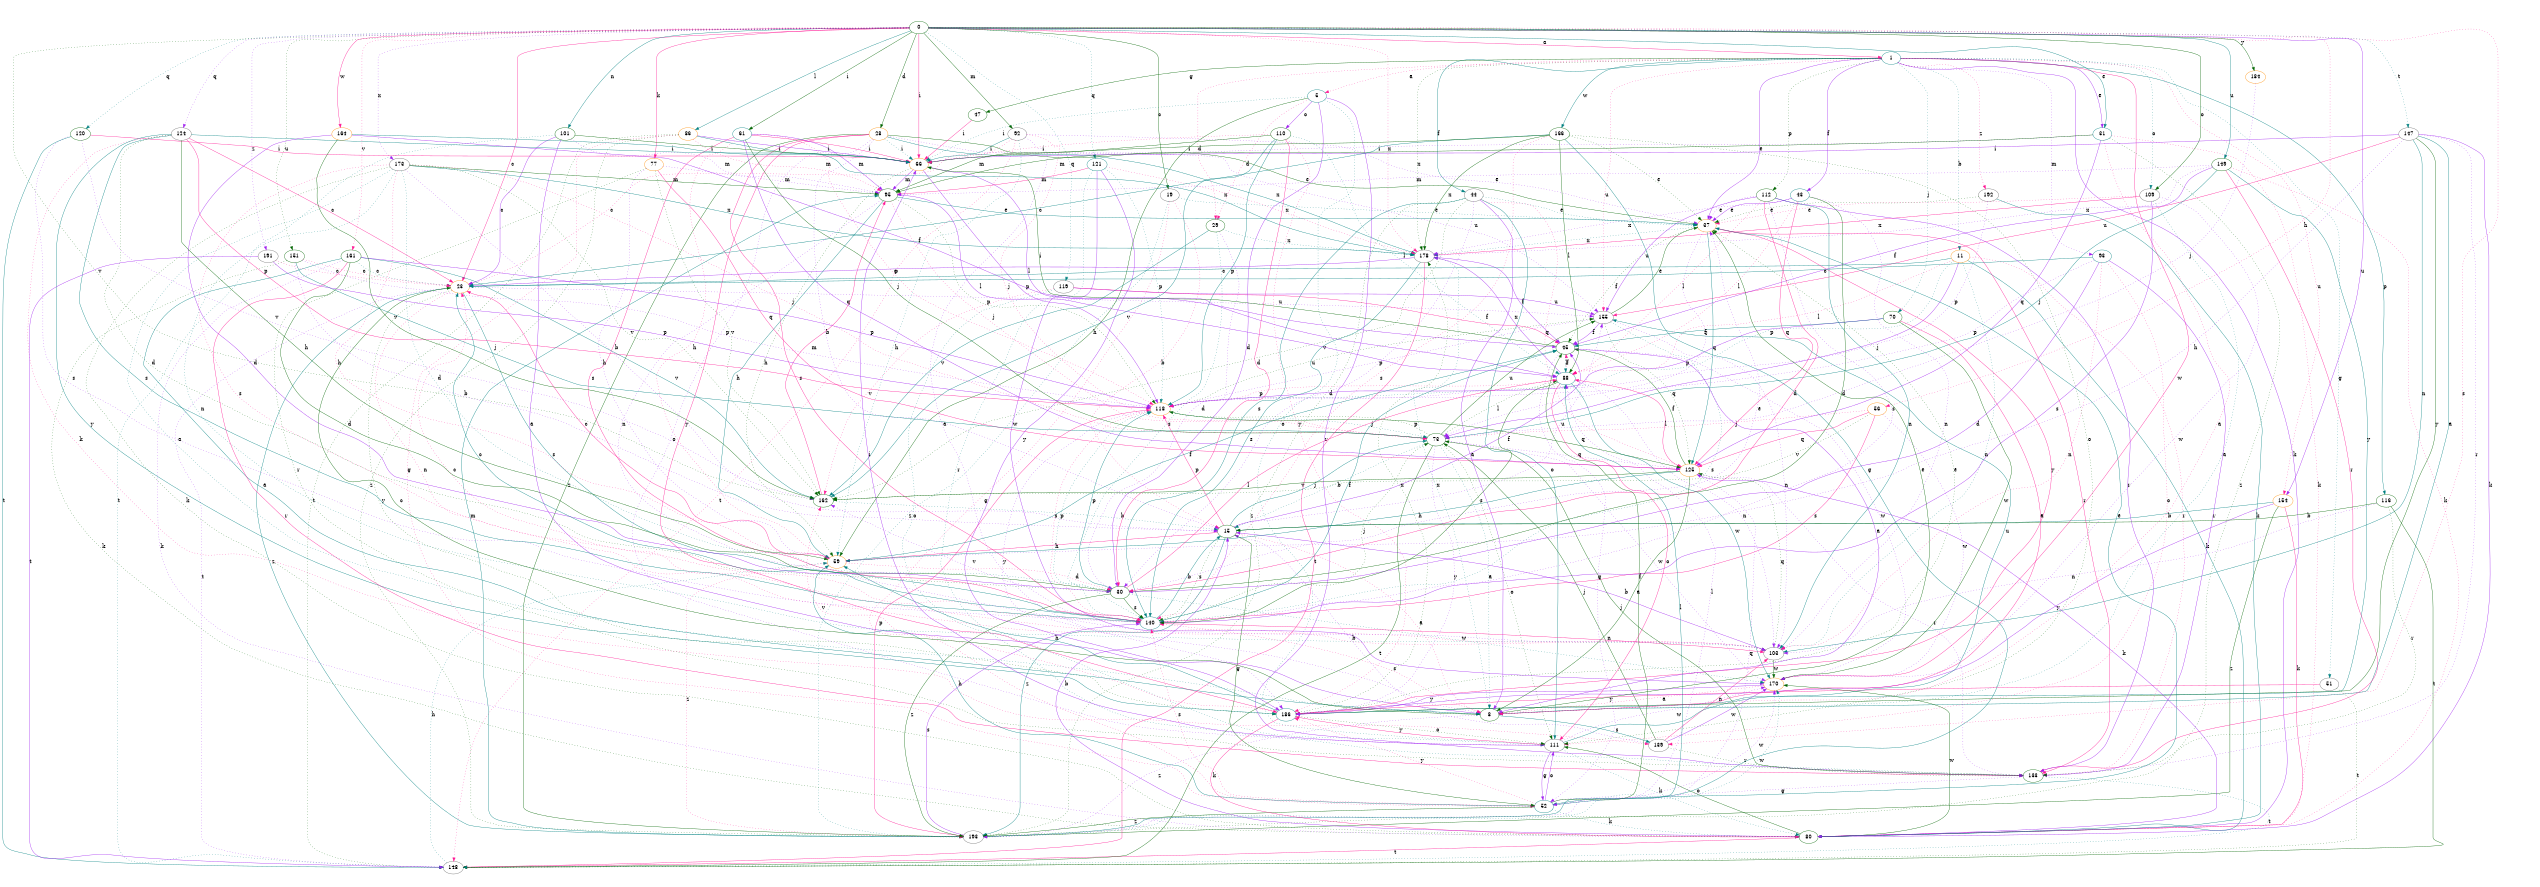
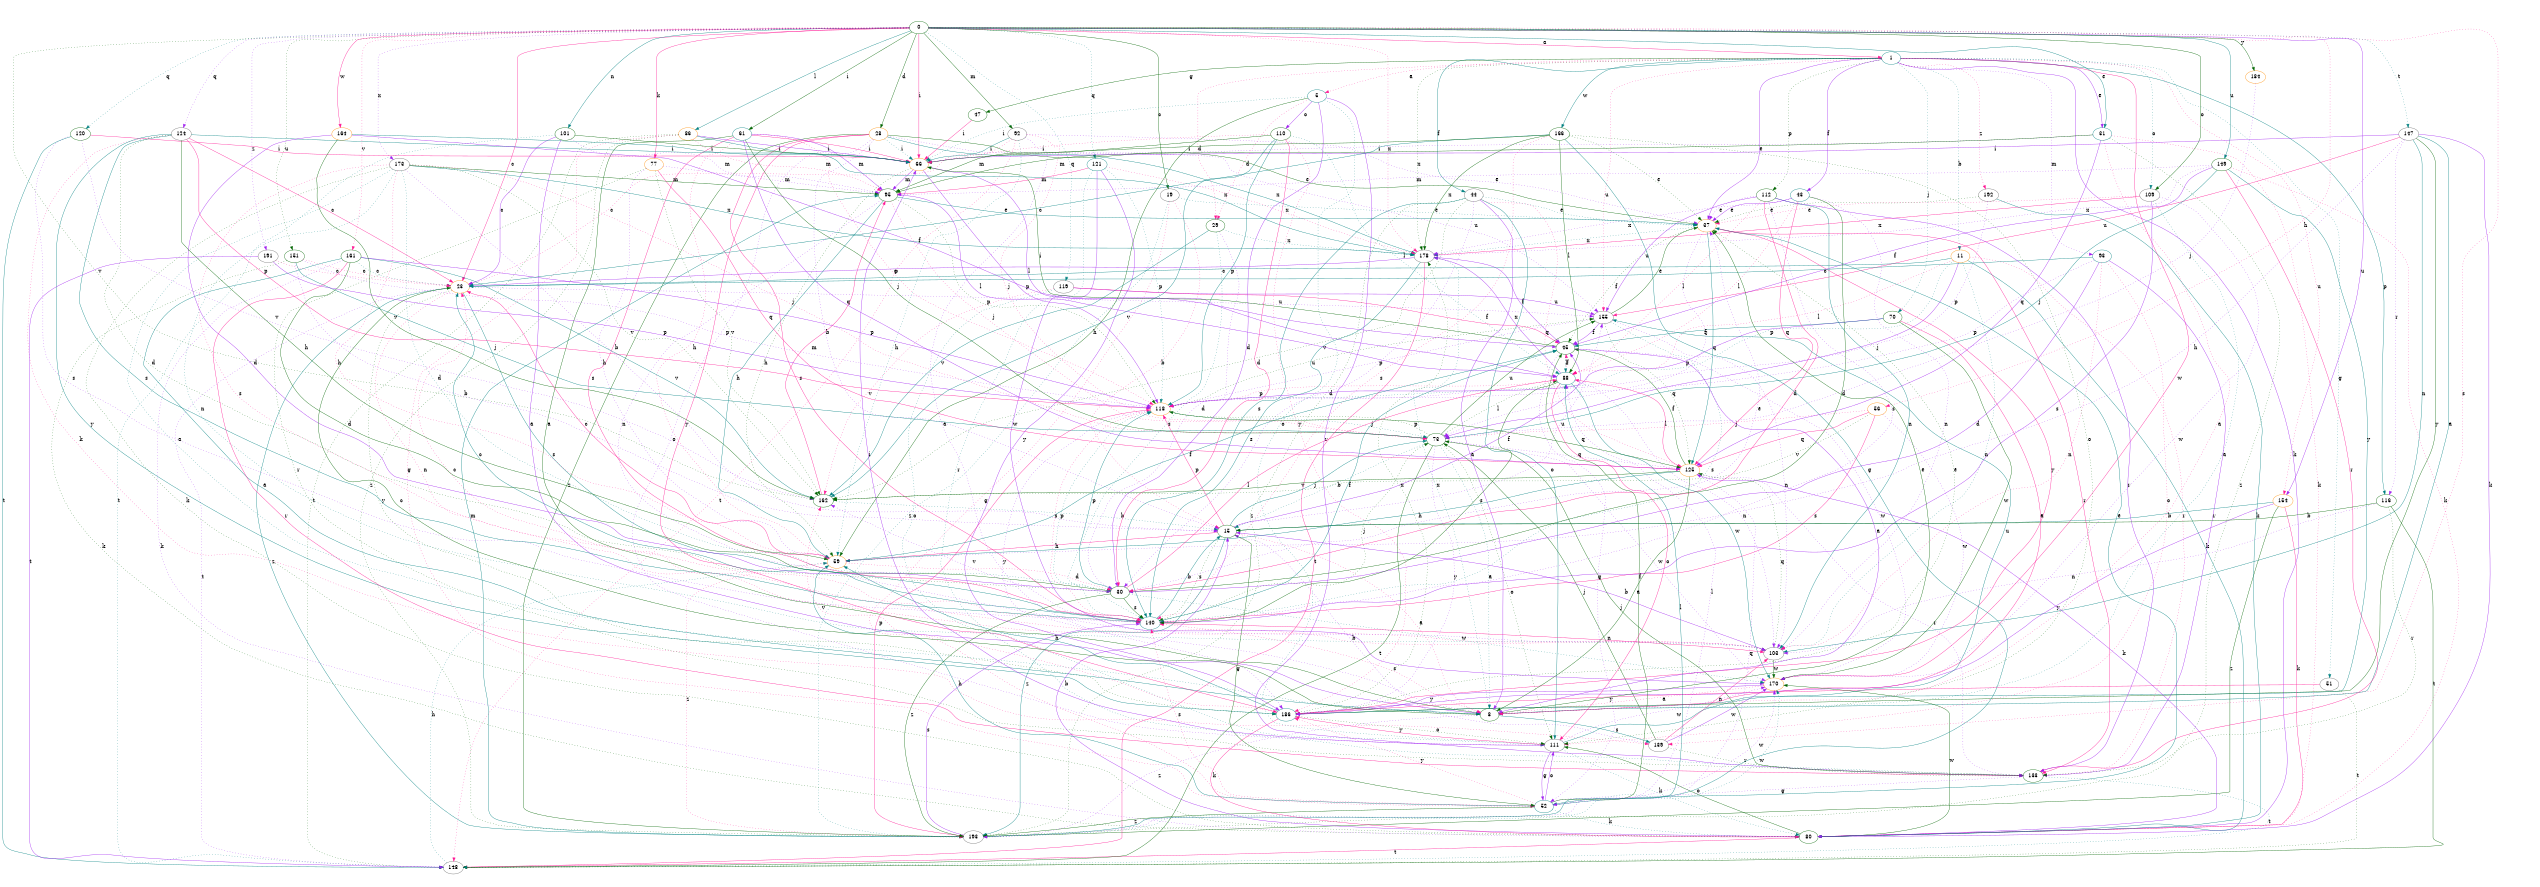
none -> (732, 584)
(2468, 598) -> (2395, 315)
